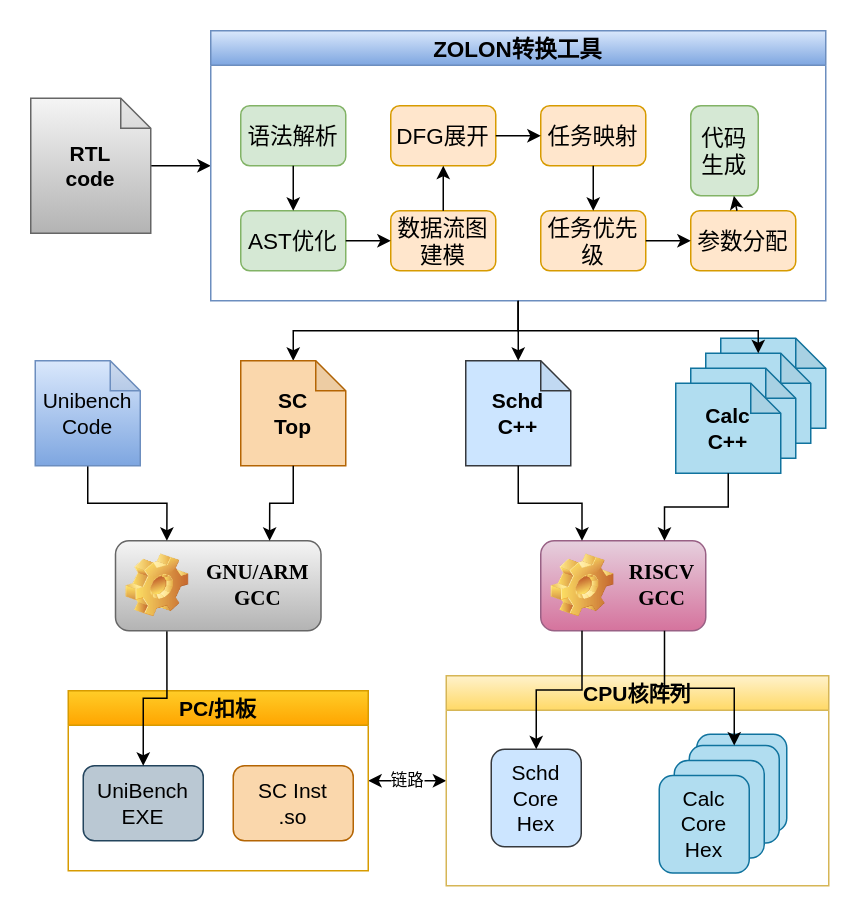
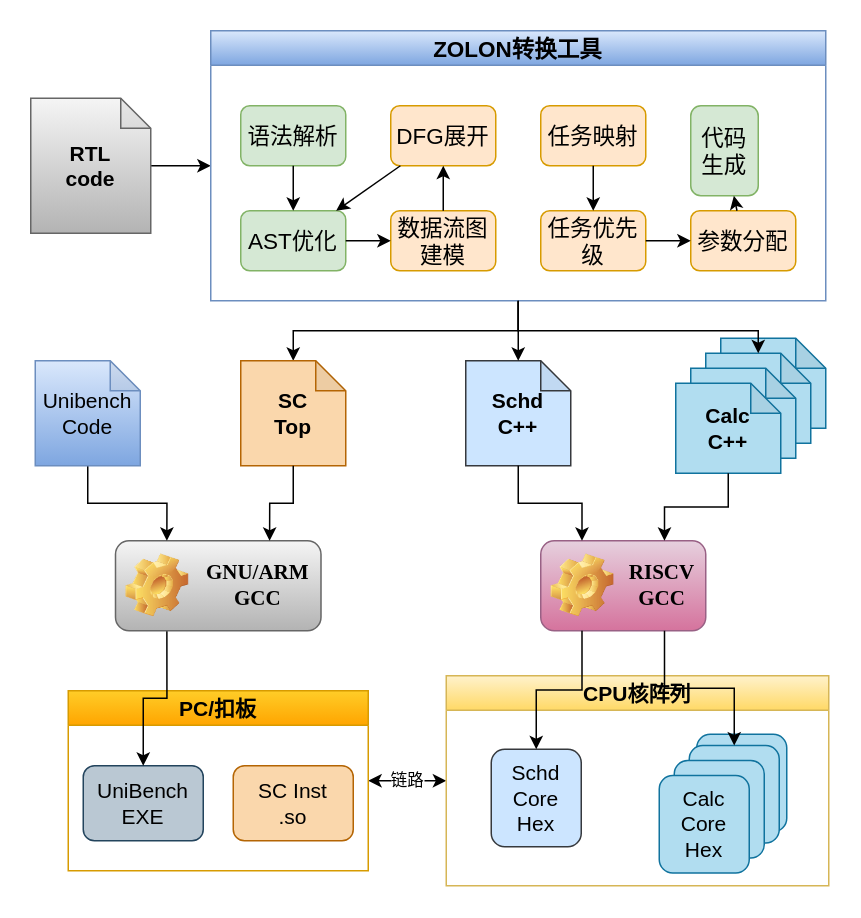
(513, 136) -> (372, 186)
